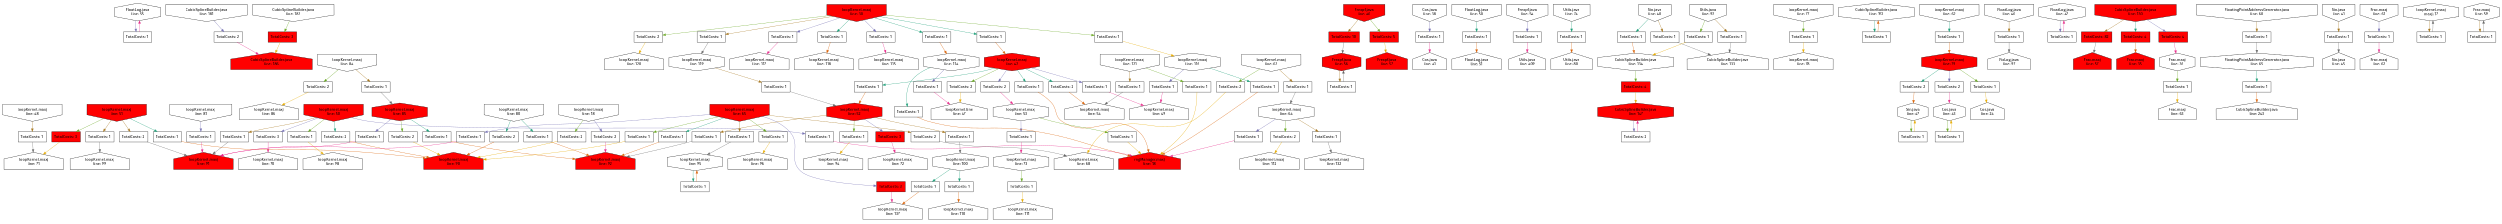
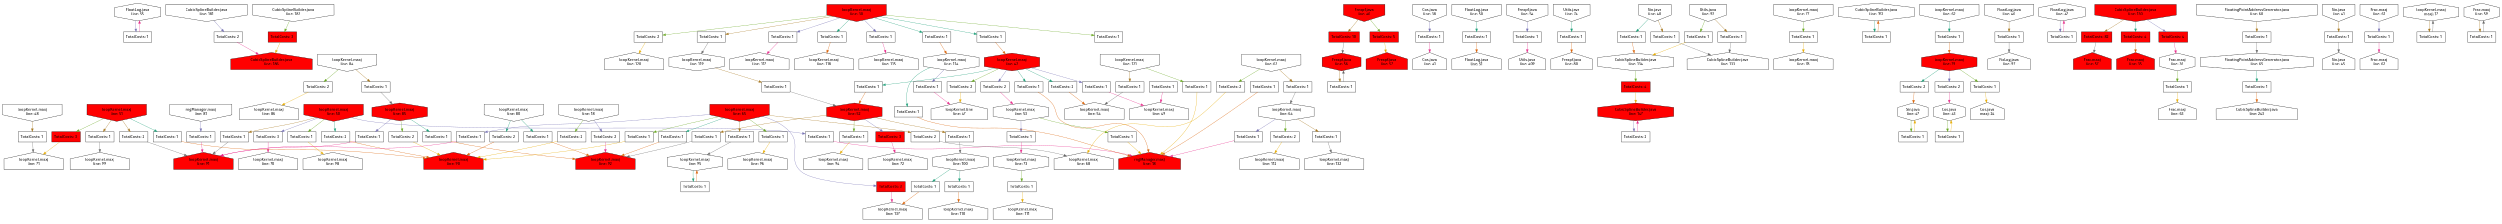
(1193, 62) -> none
(1572, 62) -> (1572, 62)
(201, 112) -> (201, 112)
(1987, 112) -> (1987, 112)
